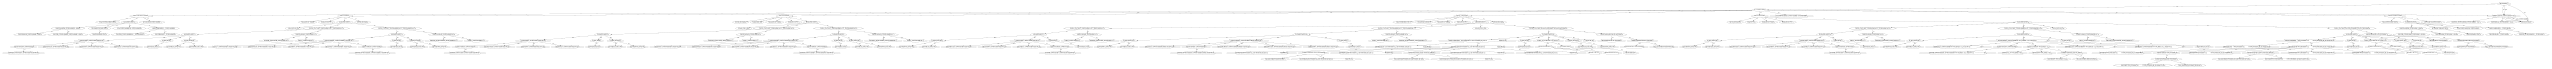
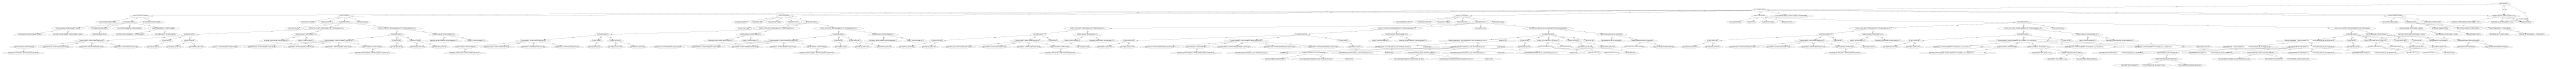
(2013, 53) -> none
